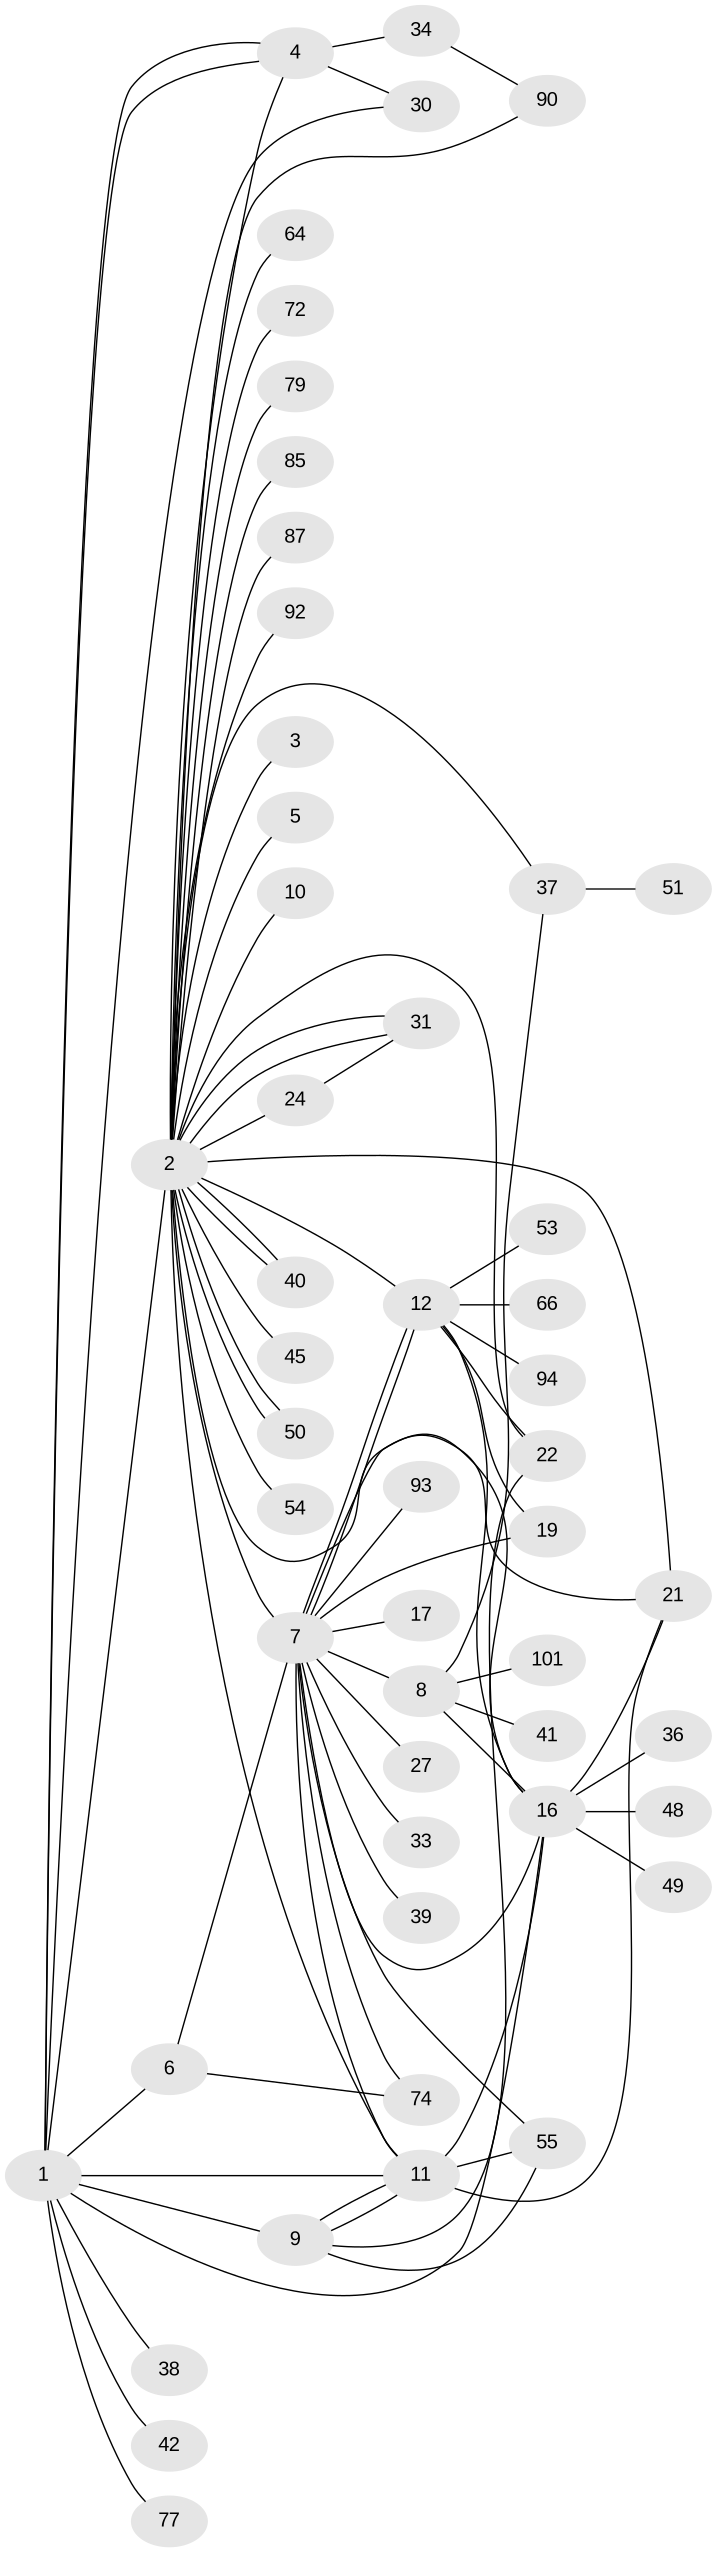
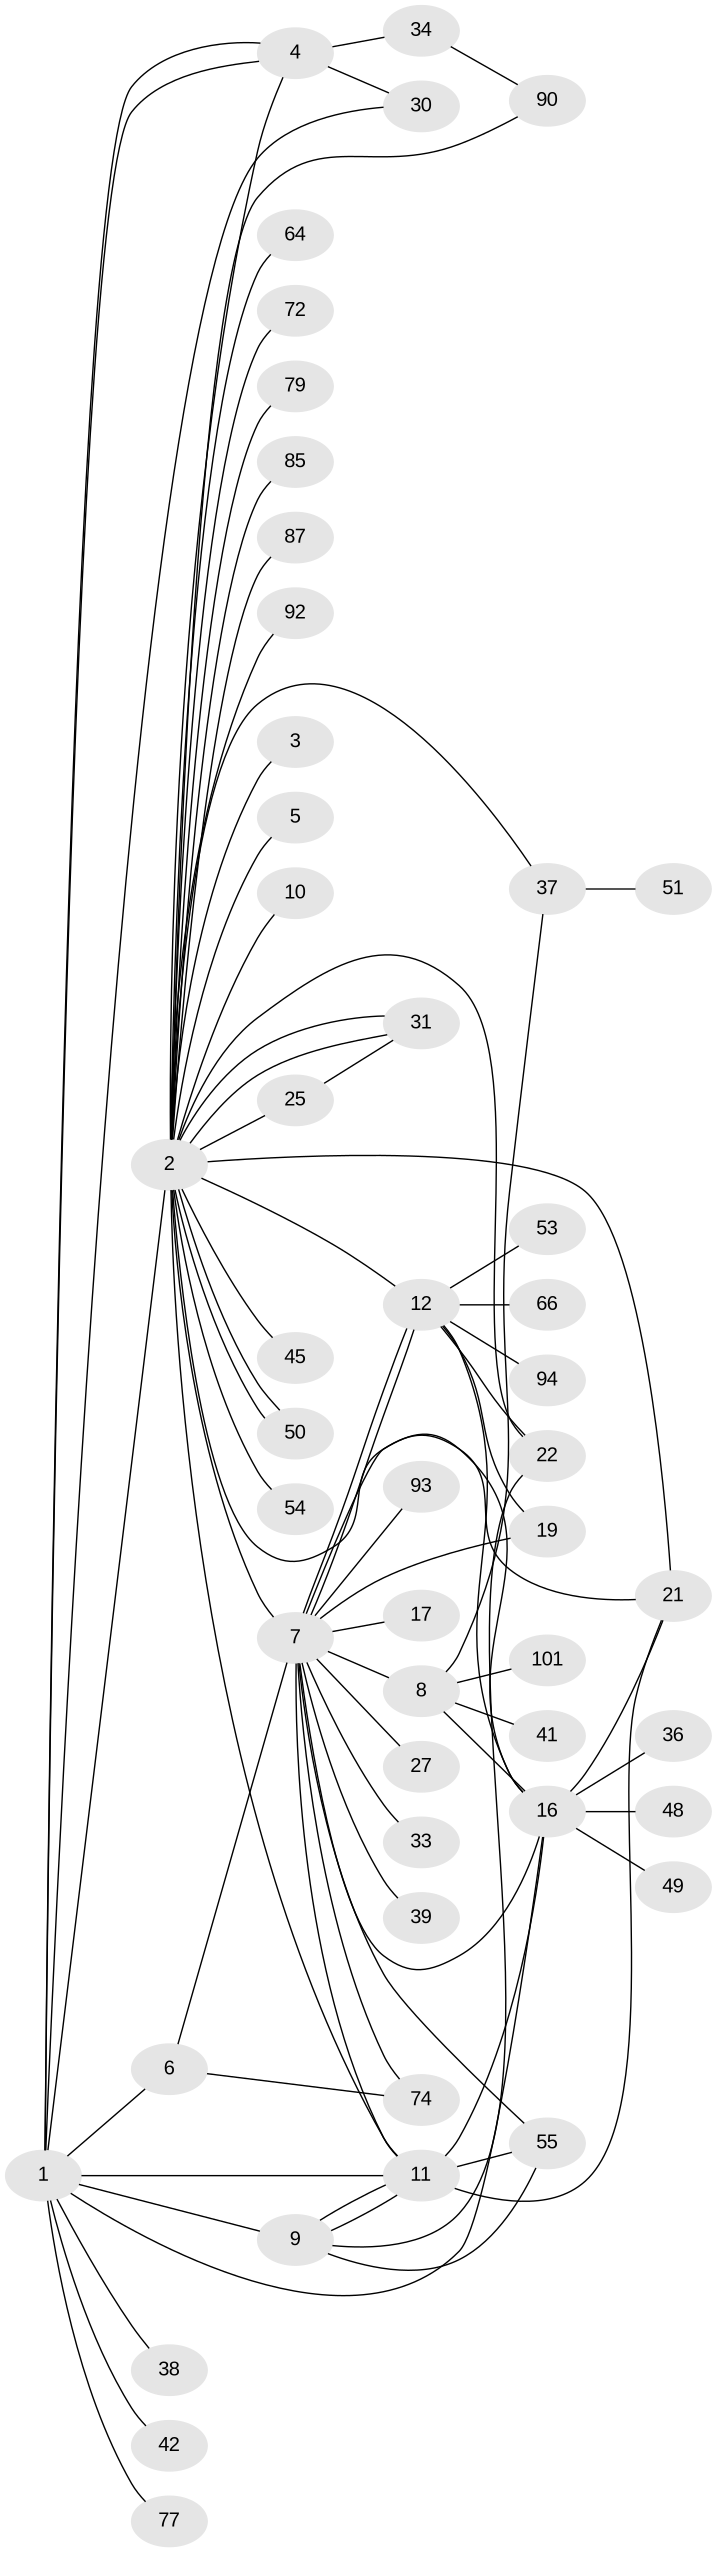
(295, 1100) -> (295, 1100)
(295, 1282) -> none
